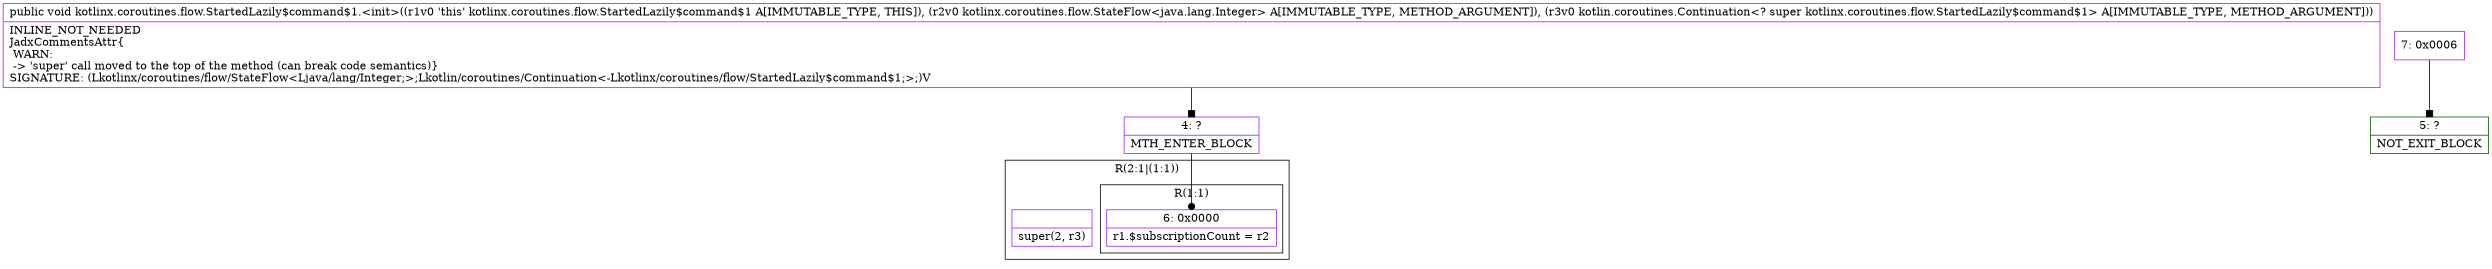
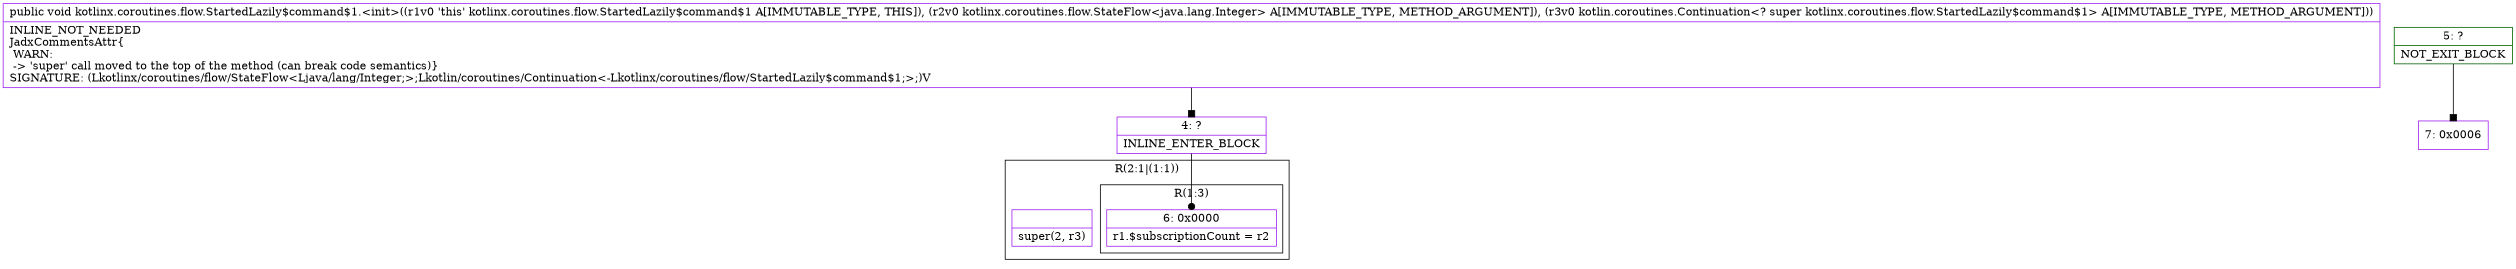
(2430, 84) -> (2453, 88)
(1192, 144) -> (1192, 144)
(1192, 194) -> (1192, 194)
